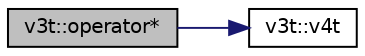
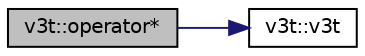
(303, 28) -> (303, 28)
